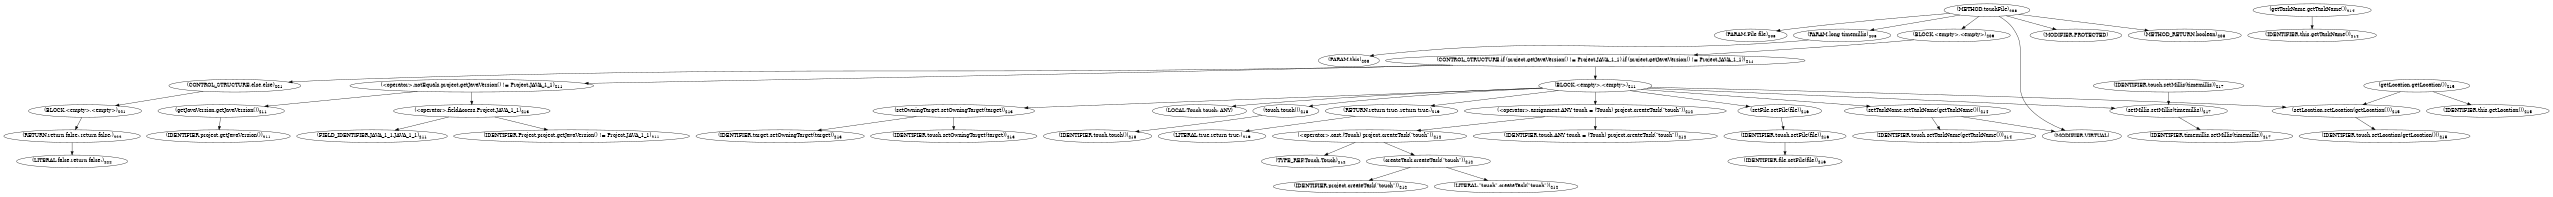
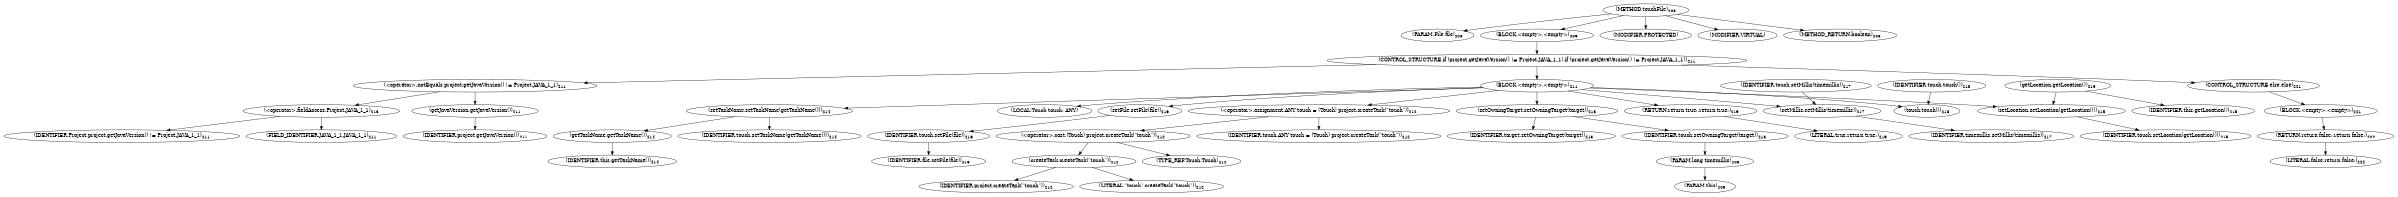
(1917, 22) -> (1705, 147)
(1201, 124) -> (1930, 97)
(2006, 124) -> (691, 123)
